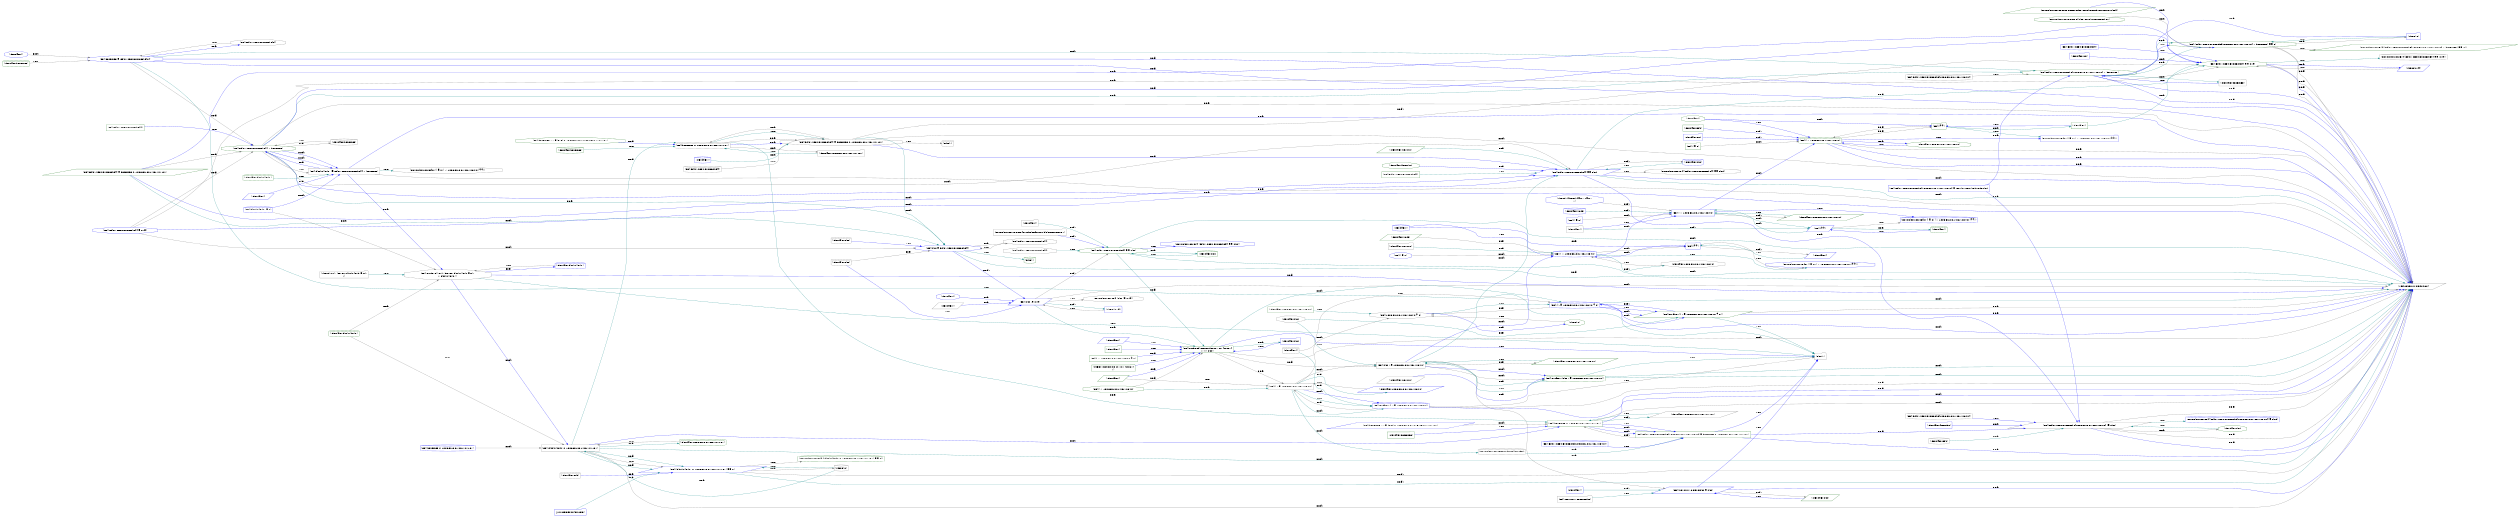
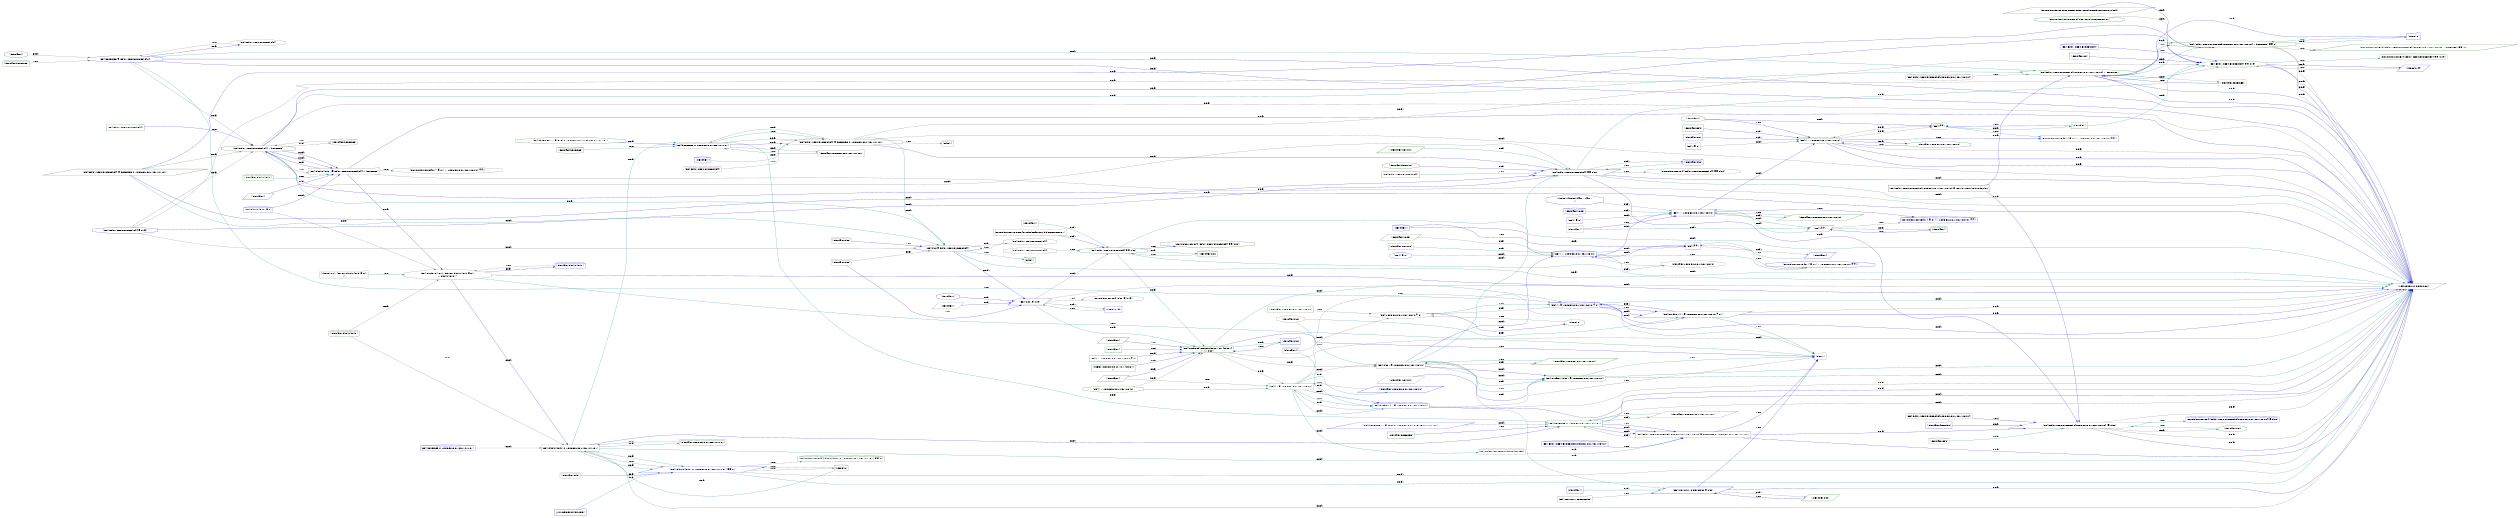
(1208, 244) -> (1208, 244)
(1073, 274) -> (1073, 274)
